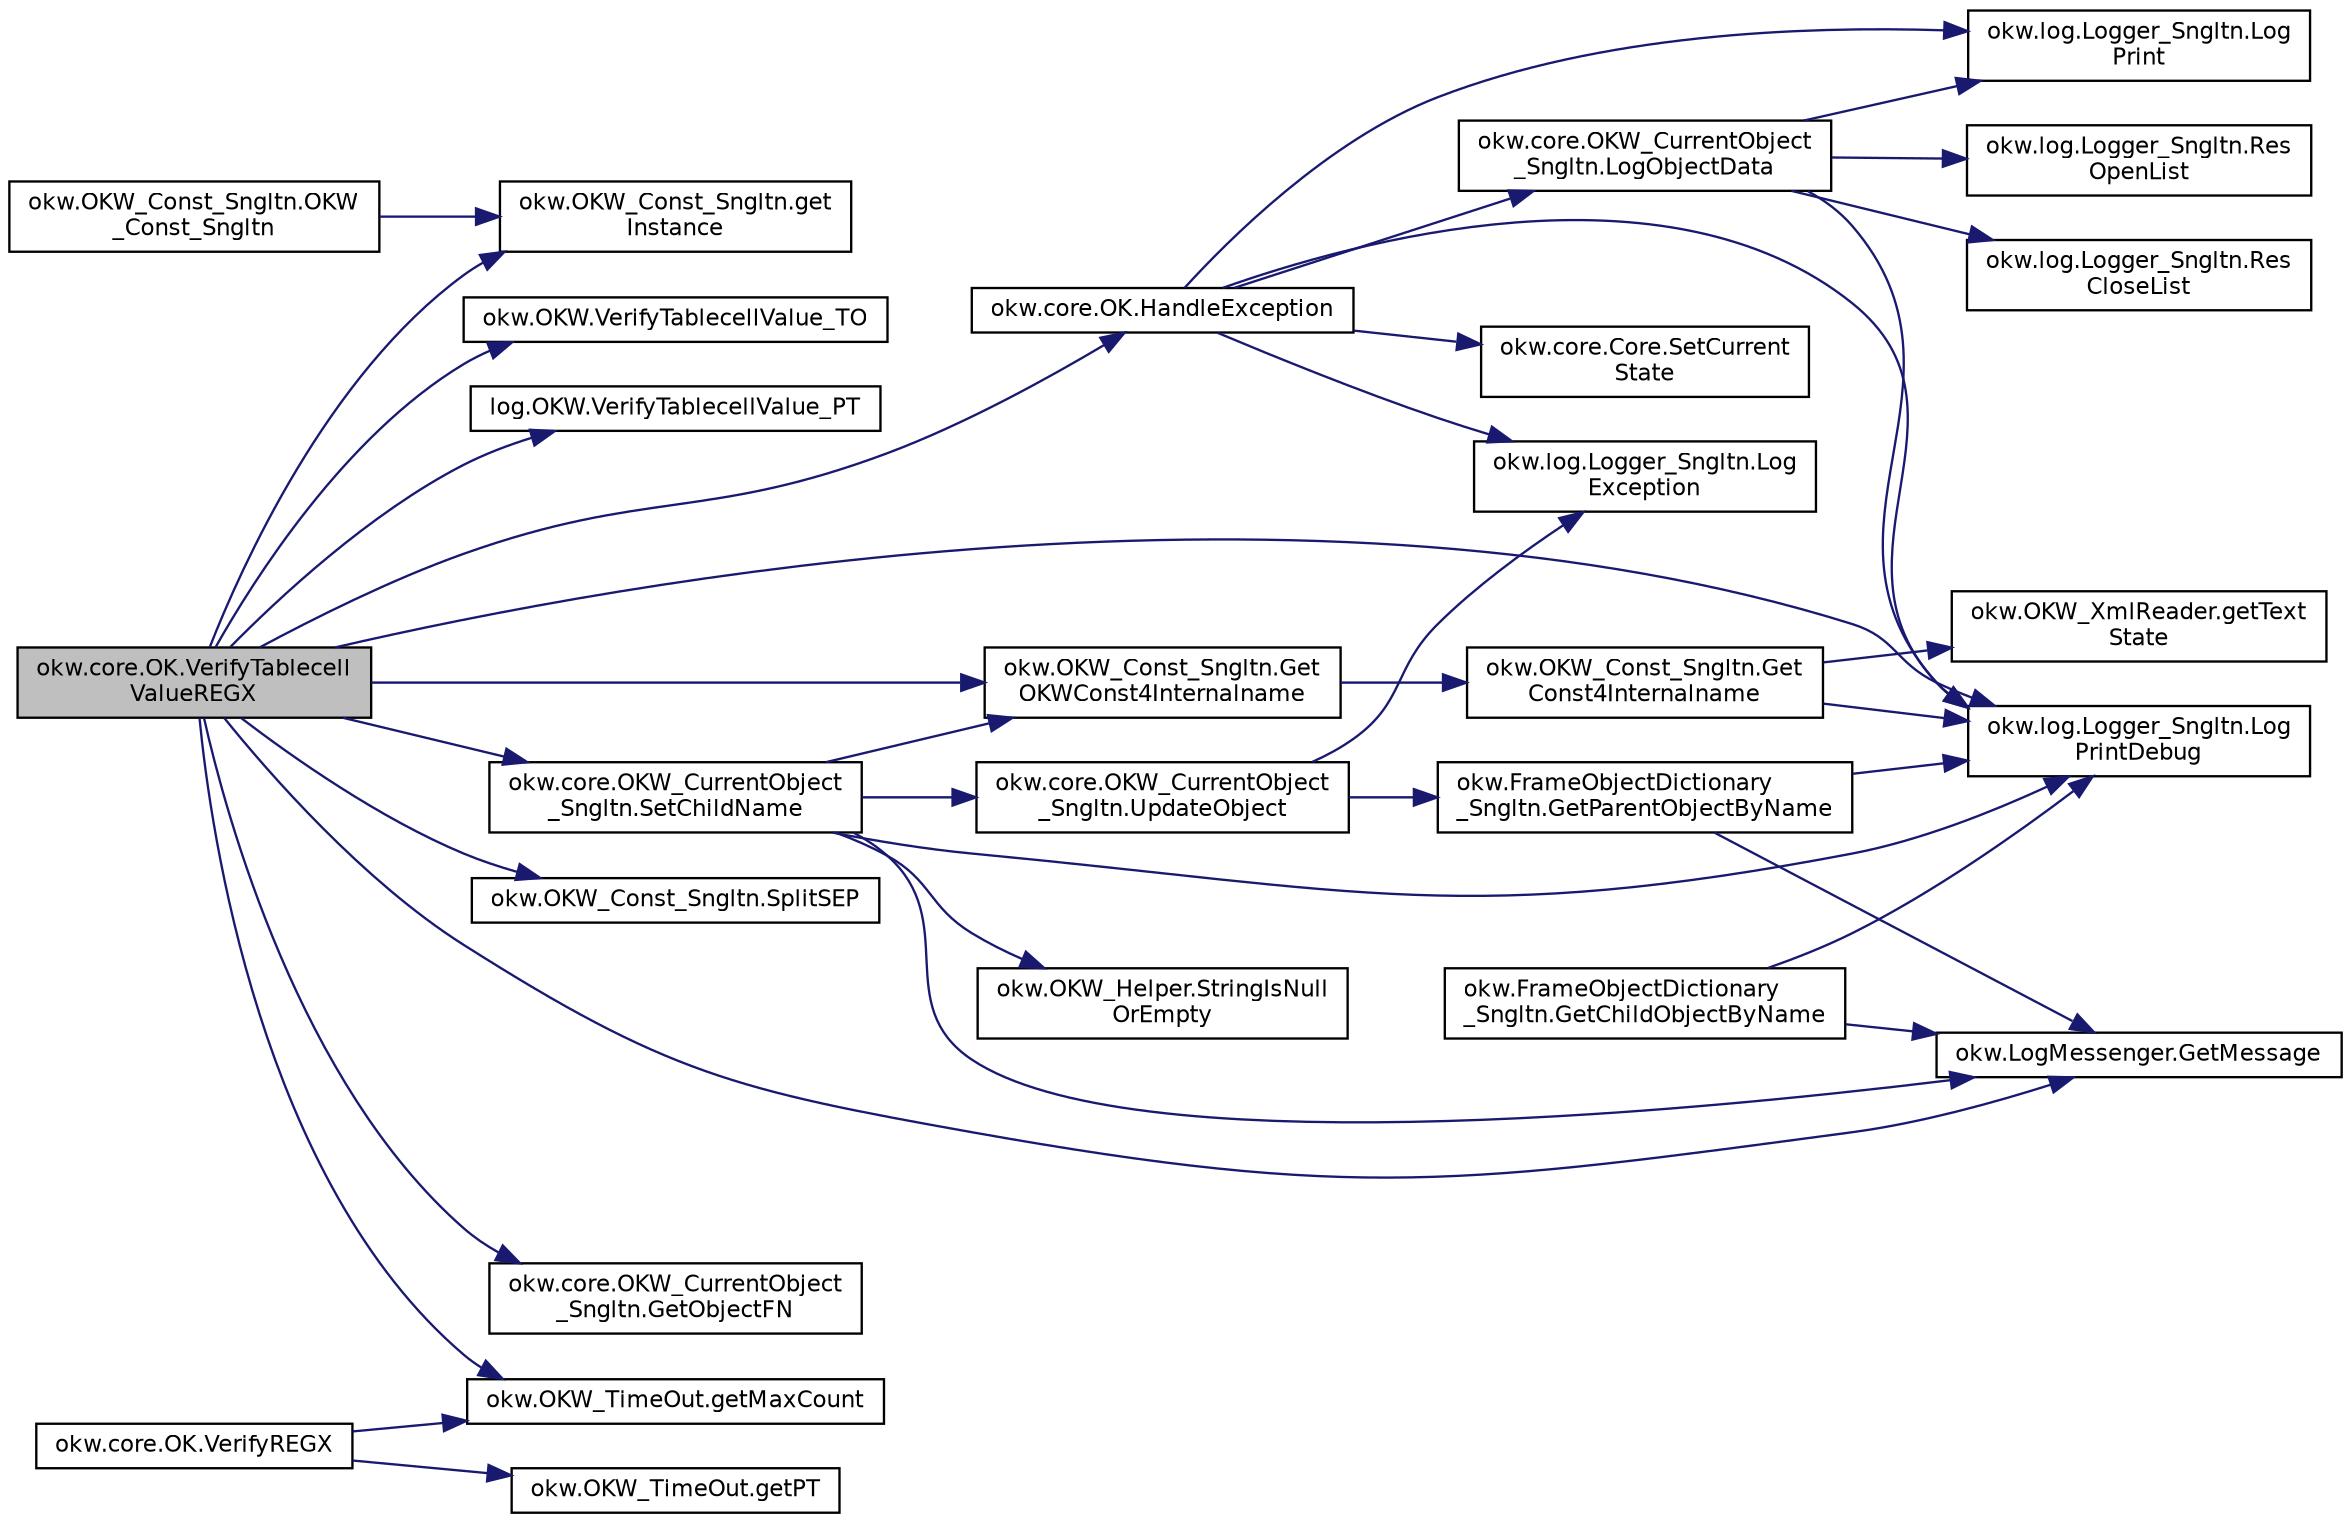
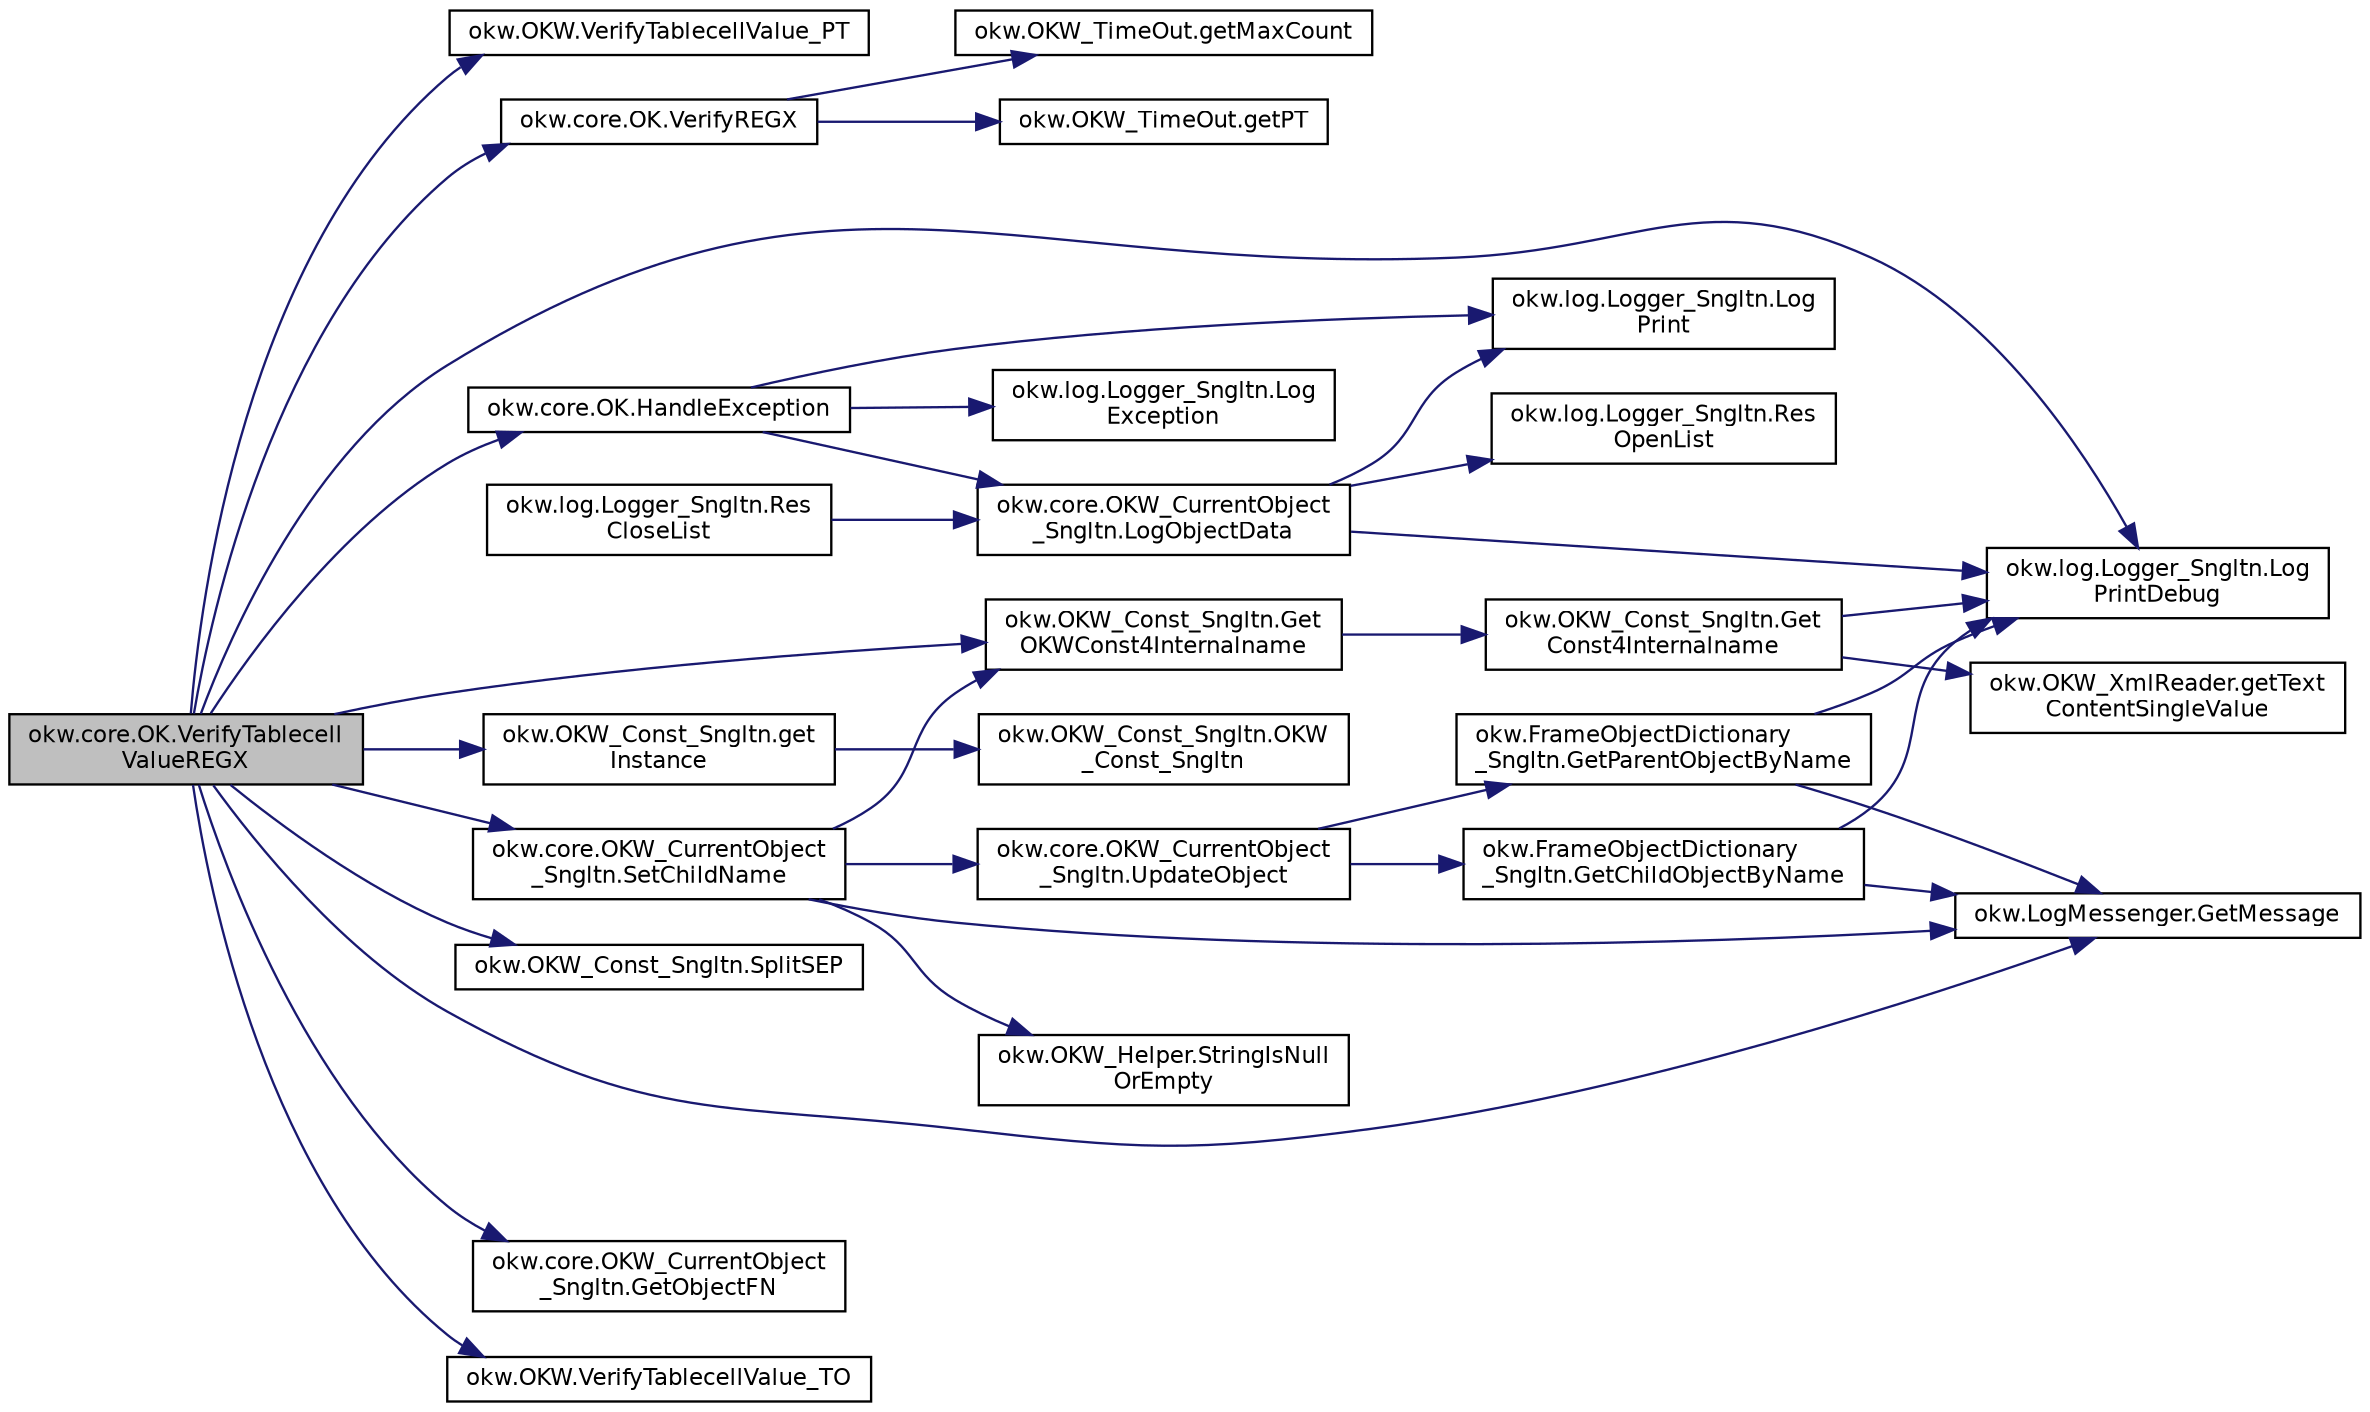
(1880, 213) -> (893, 520)
(428, 217) -> (894, 749)
(1751, 250) -> none
(1645, 362) -> none
(676, 409) -> (659, 33)
(2139, 626) -> (2158, 698)
(1427, 636) -> (1395, 864)
(1445, 895) -> none
(281, 1071) -> (288, 404)
